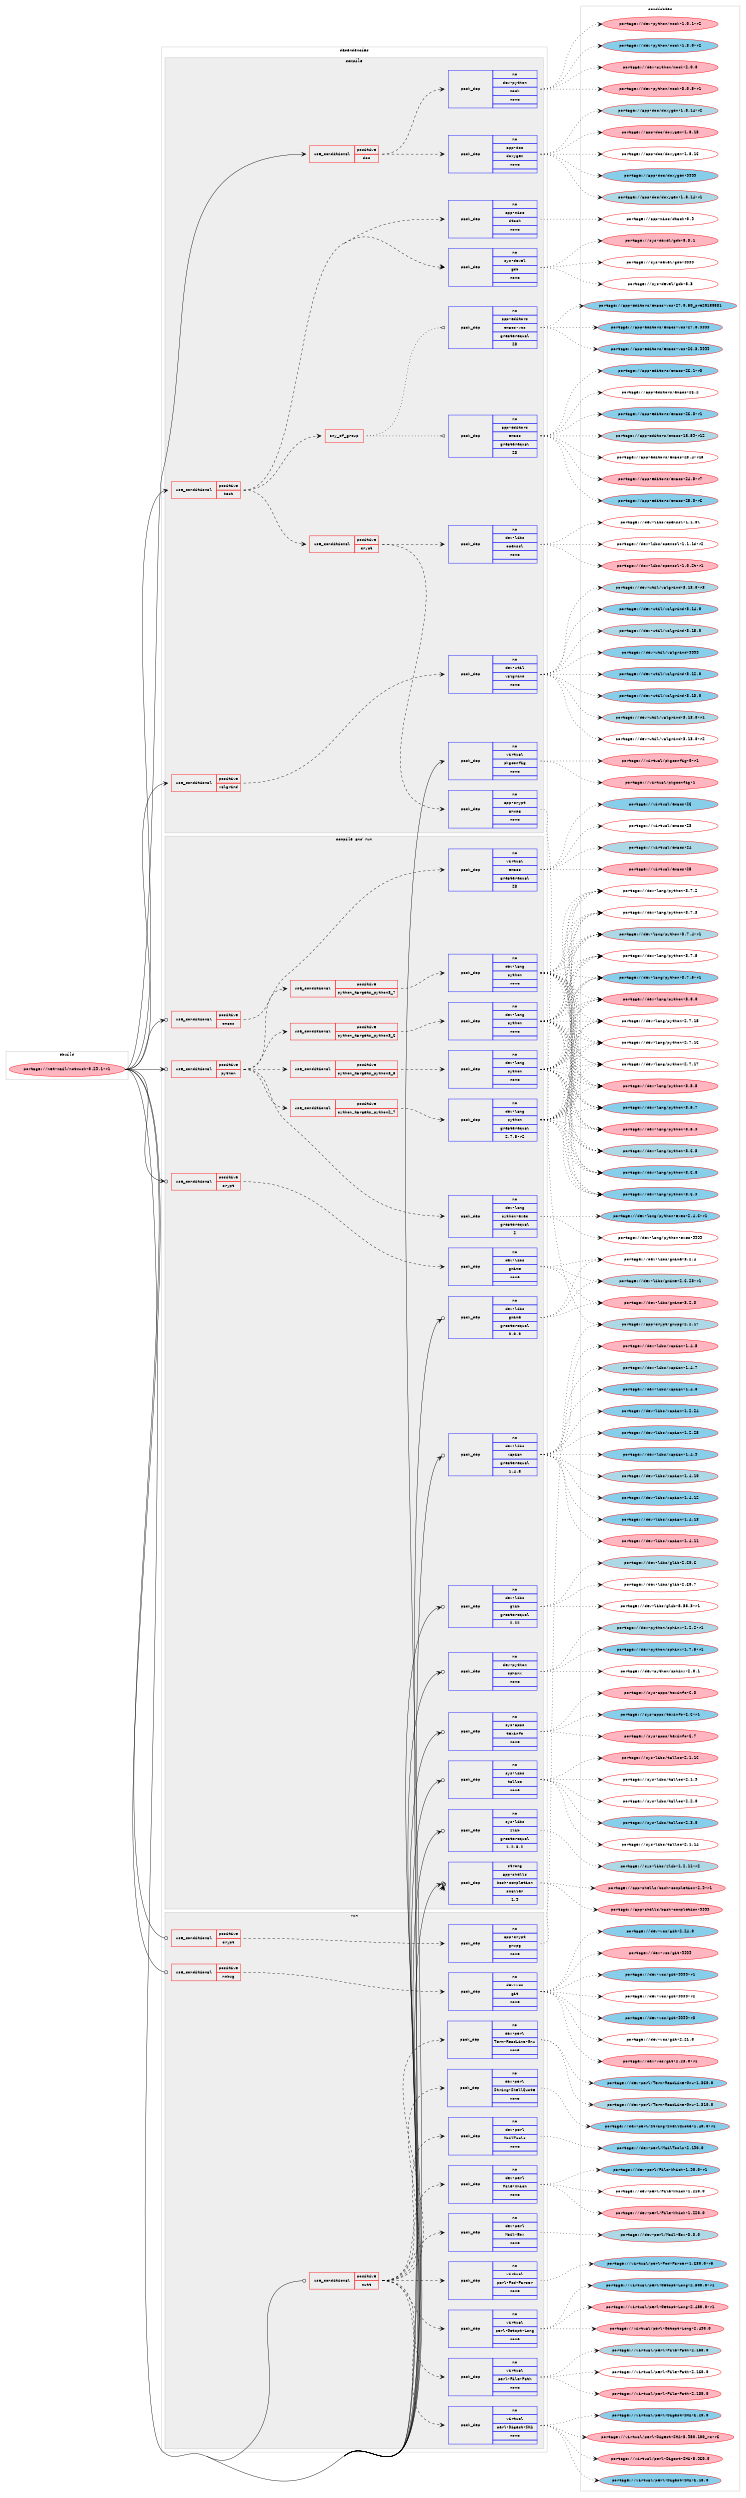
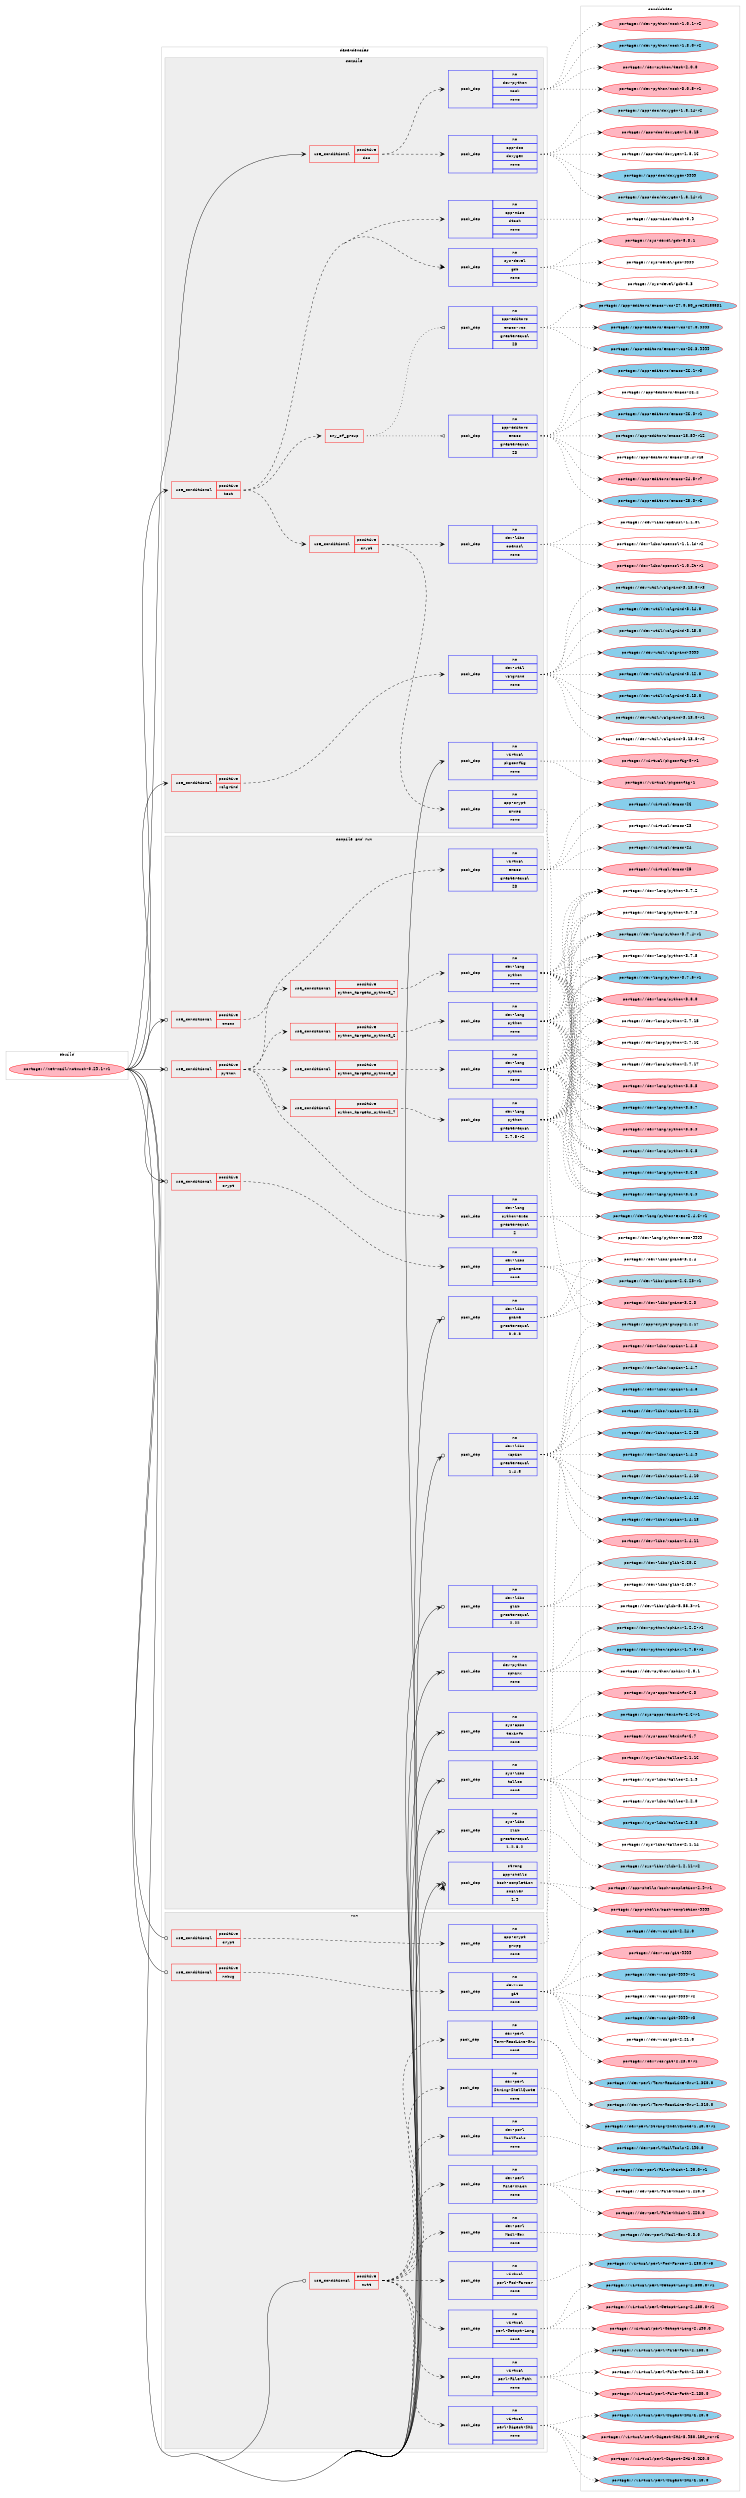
(660, 67) -> (660, 67)
